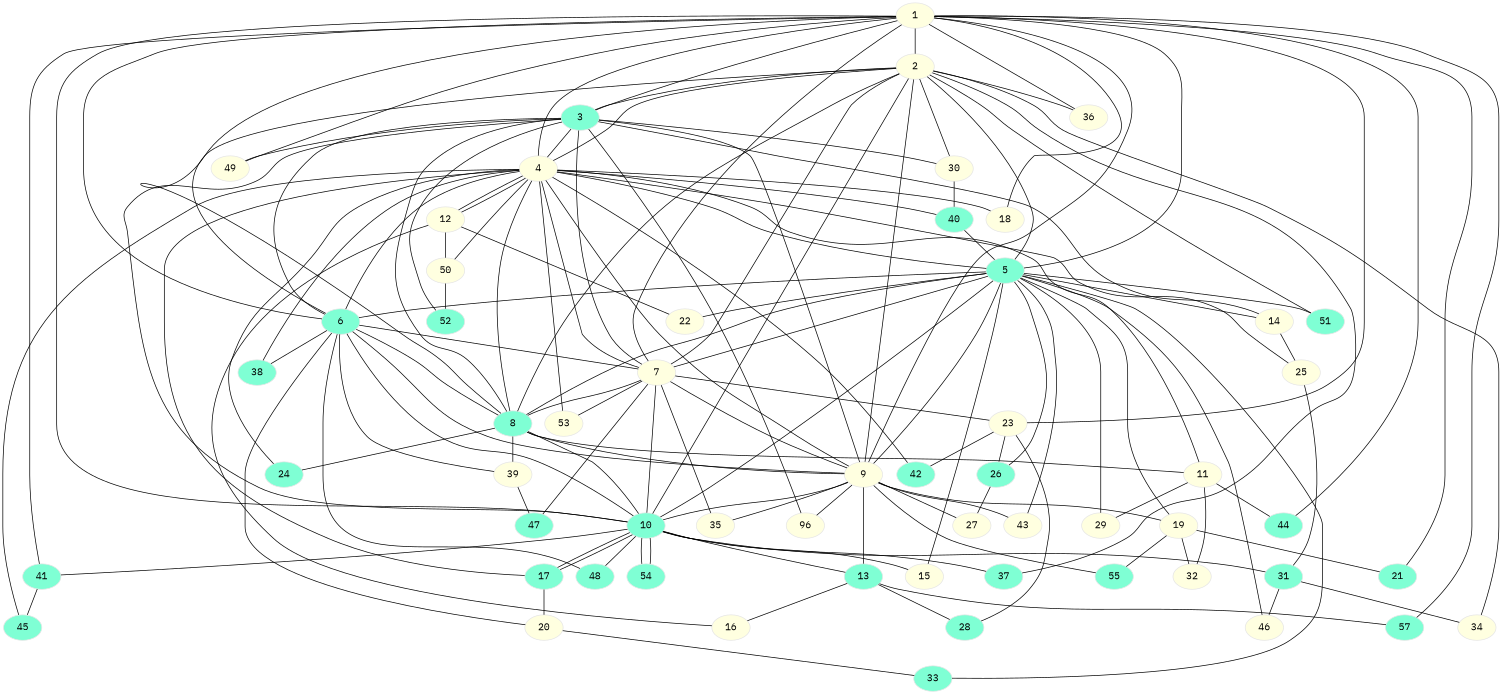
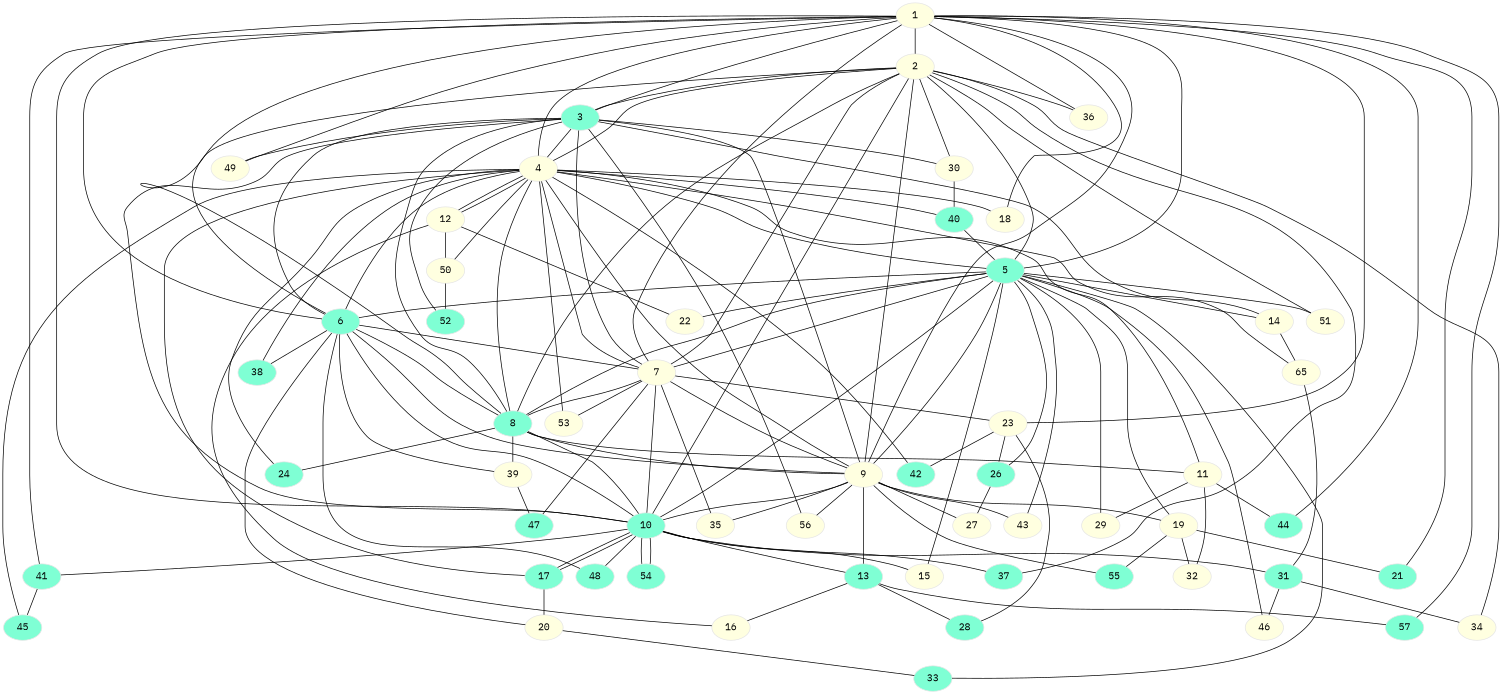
(1325, 322) -> (1325, 322)
(1301, 373) -> (1301, 373)
(805, 526) -> (805, 526)
